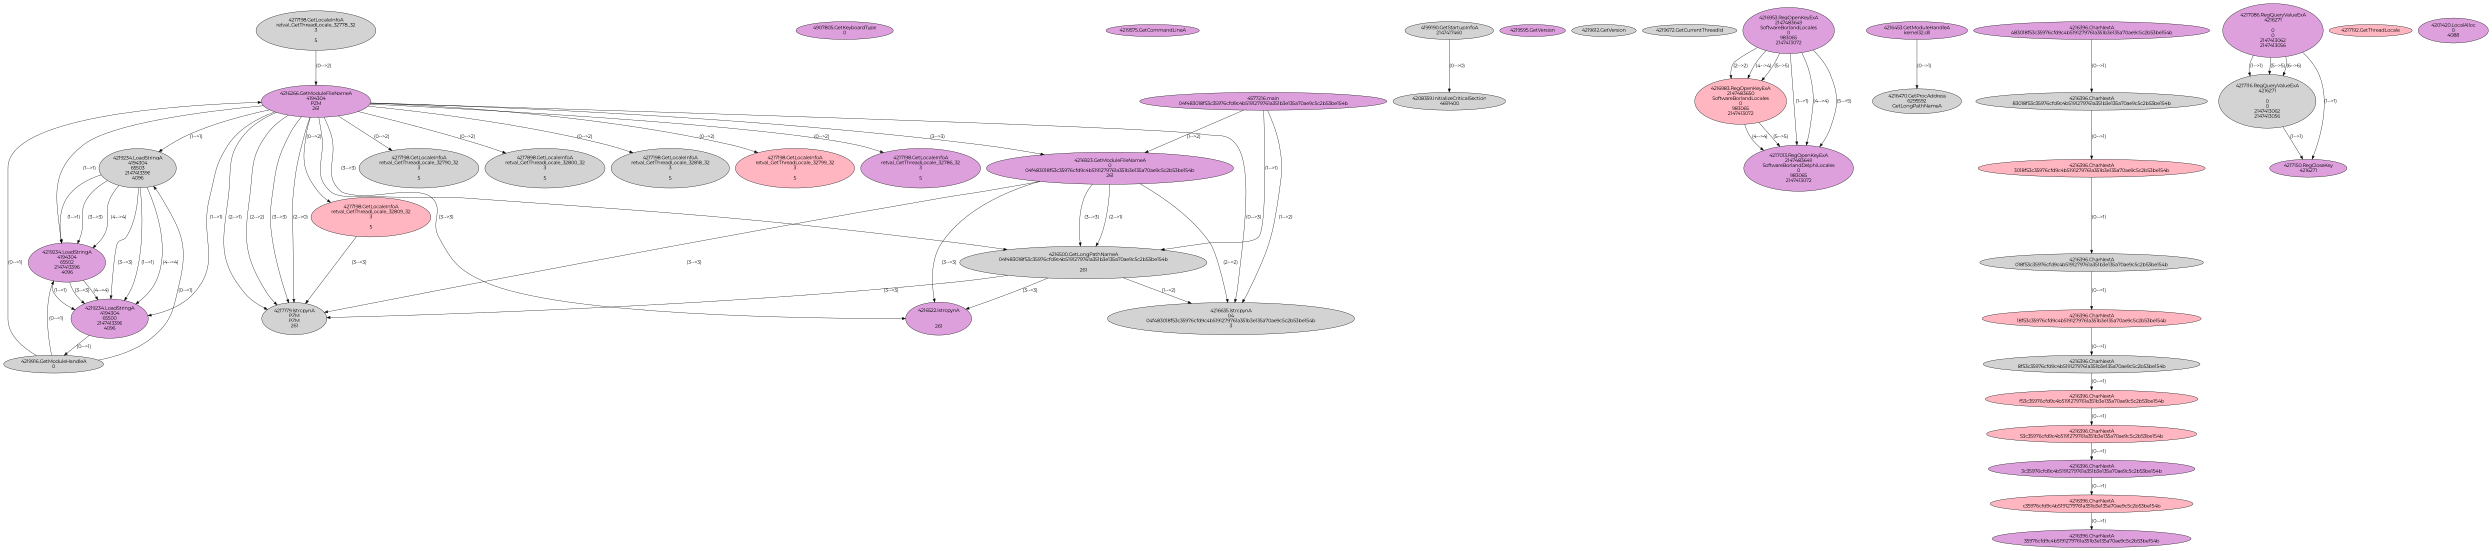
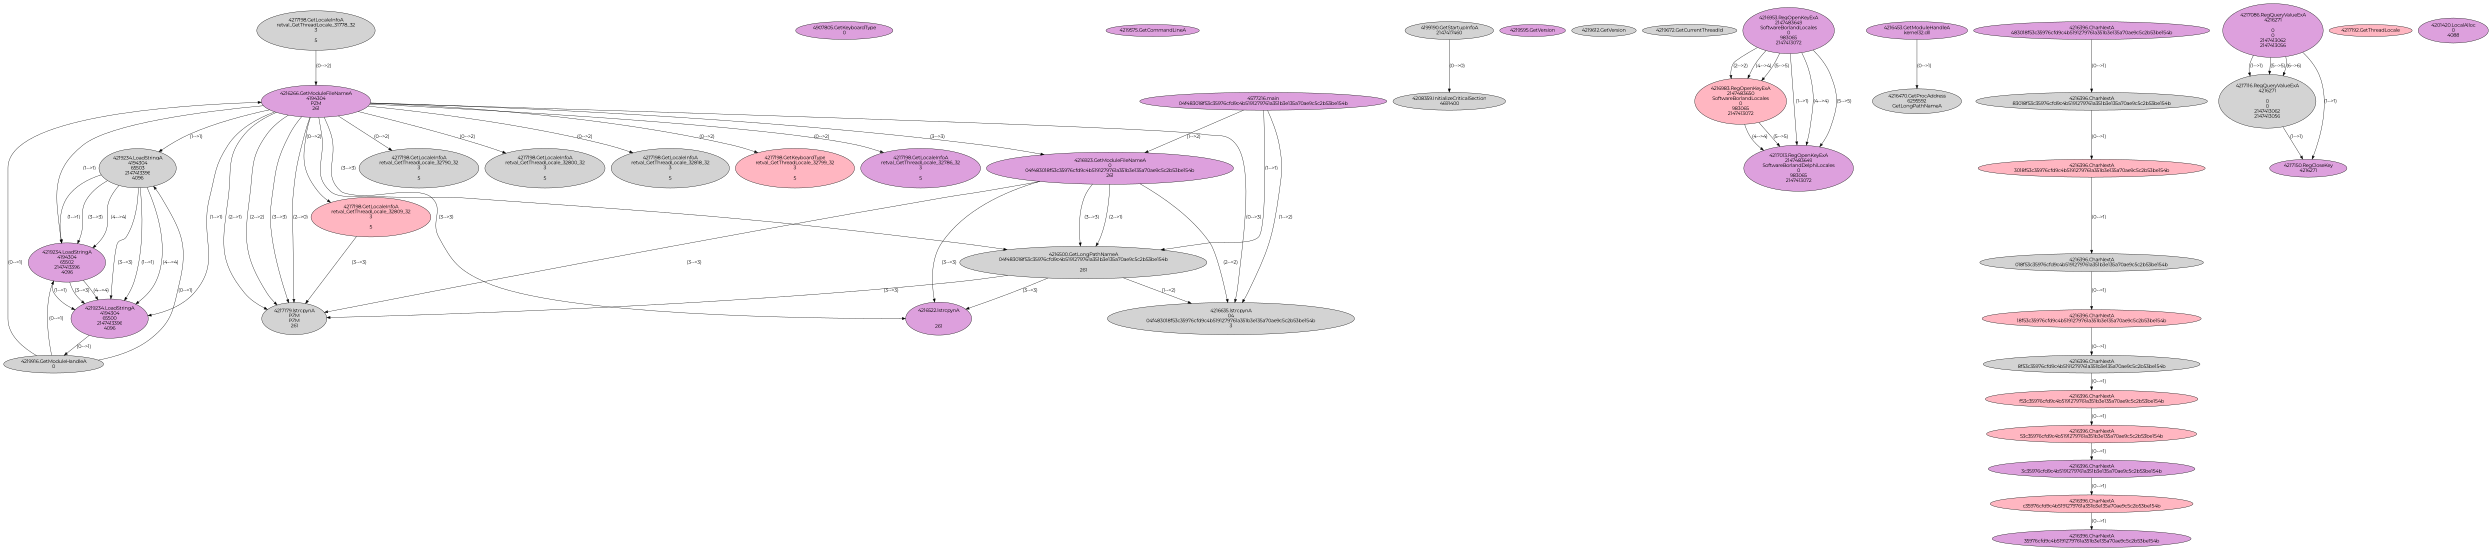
(316, 31) -> (316, 31)
(545, 168) -> (545, 168)
(795, 168) -> (795, 168)
